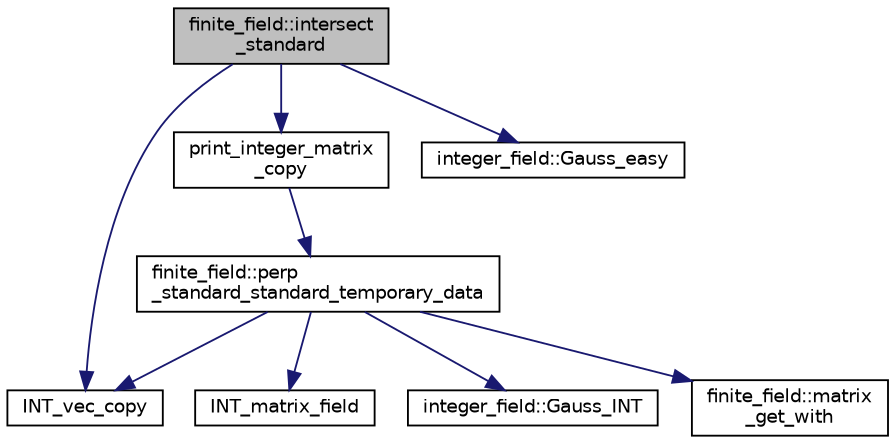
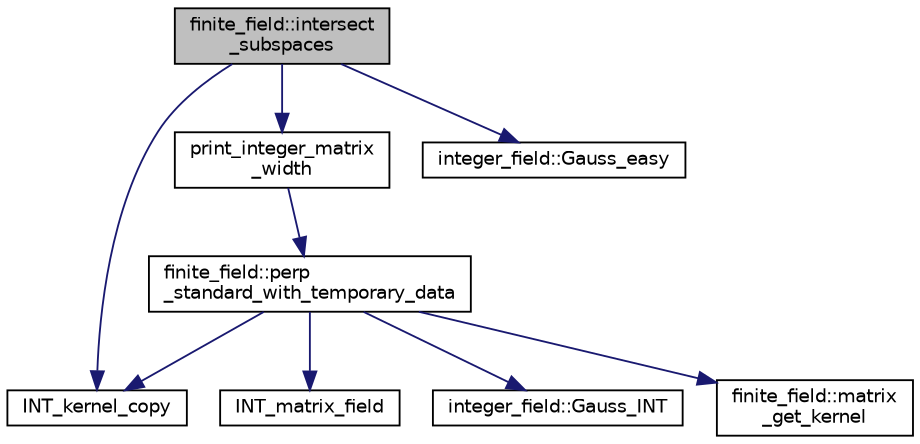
(281, 36) -> (282, 36)
(281, 160) -> (282, 160)
(318, 284) -> (310, 284)
(85, 408) -> (97, 408)
(790, 408) -> (815, 408)
